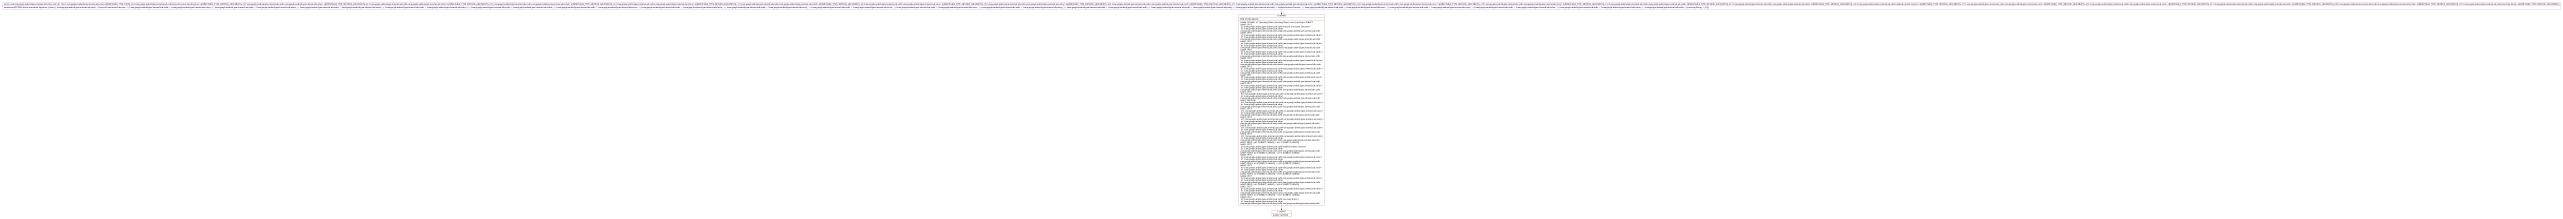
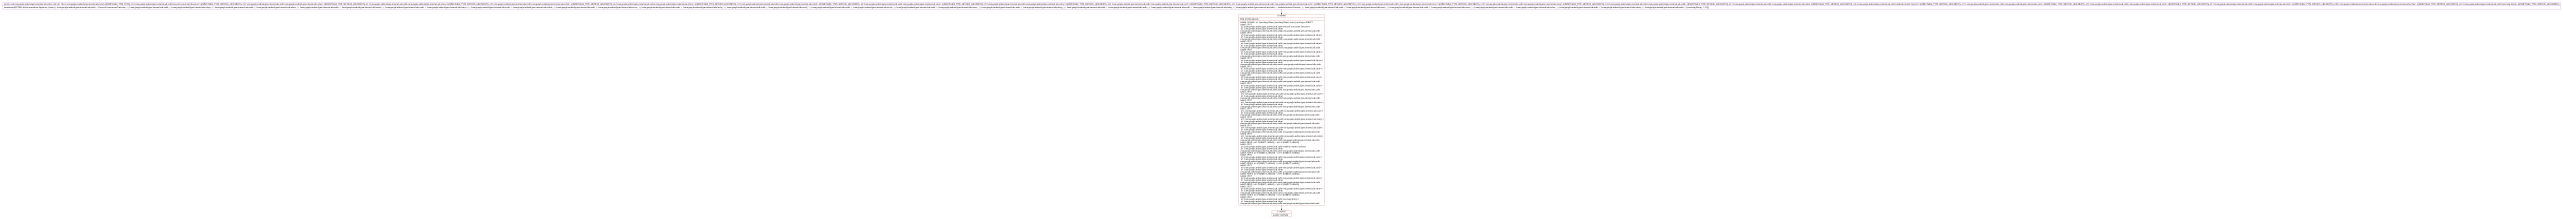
(1248, 100) -> (1246, 100)
